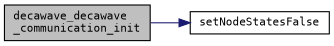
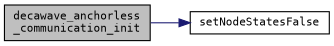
(77, 23) -> (77, 23)
